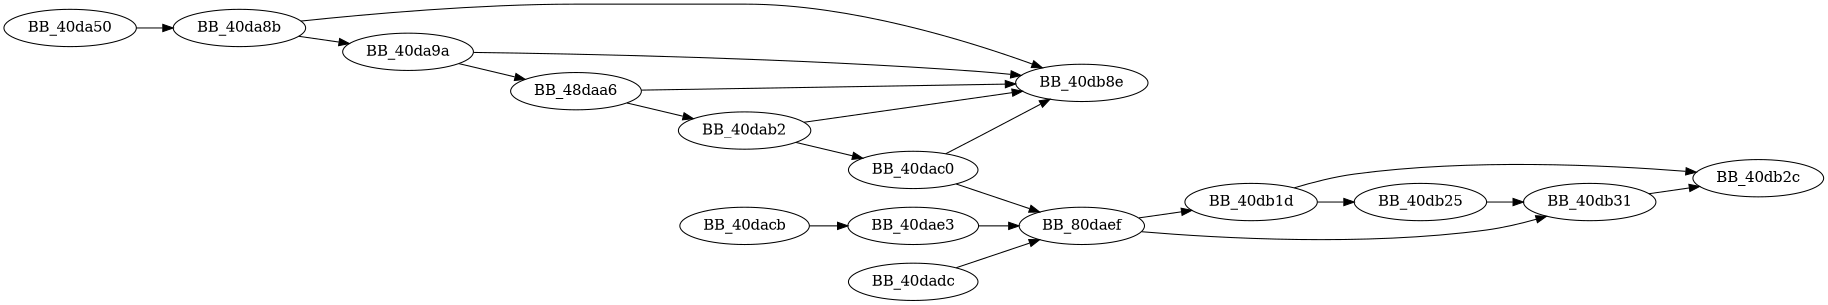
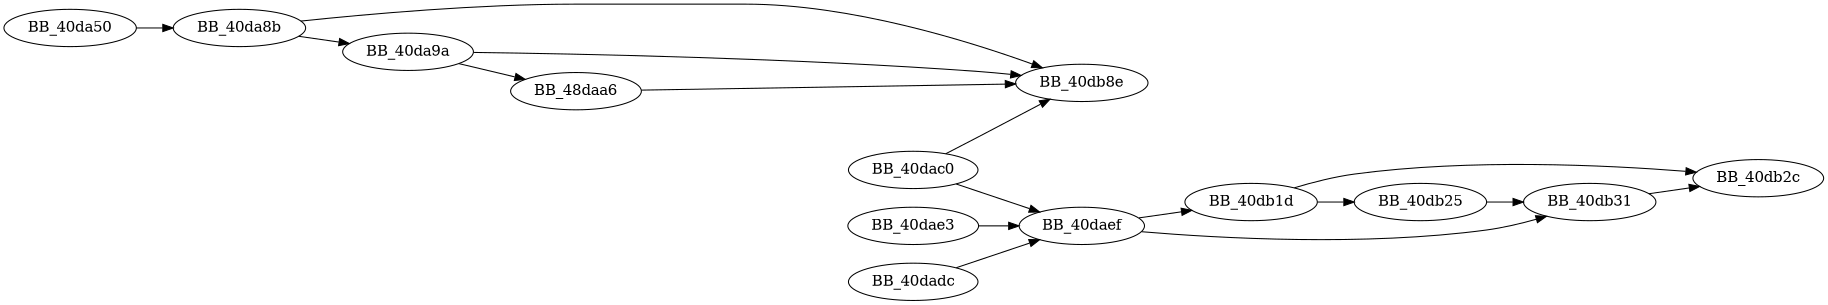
(745, 131) -> none
(745, 226) -> none
(1082, 226) -> (1082, 226)
